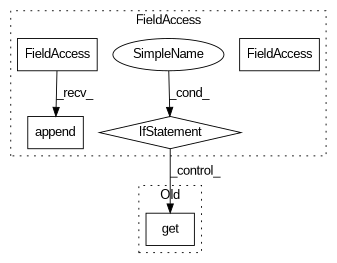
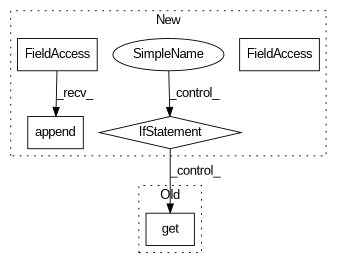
(168, 21) -> (168, 21)
(189, 94) -> (194, 94)
